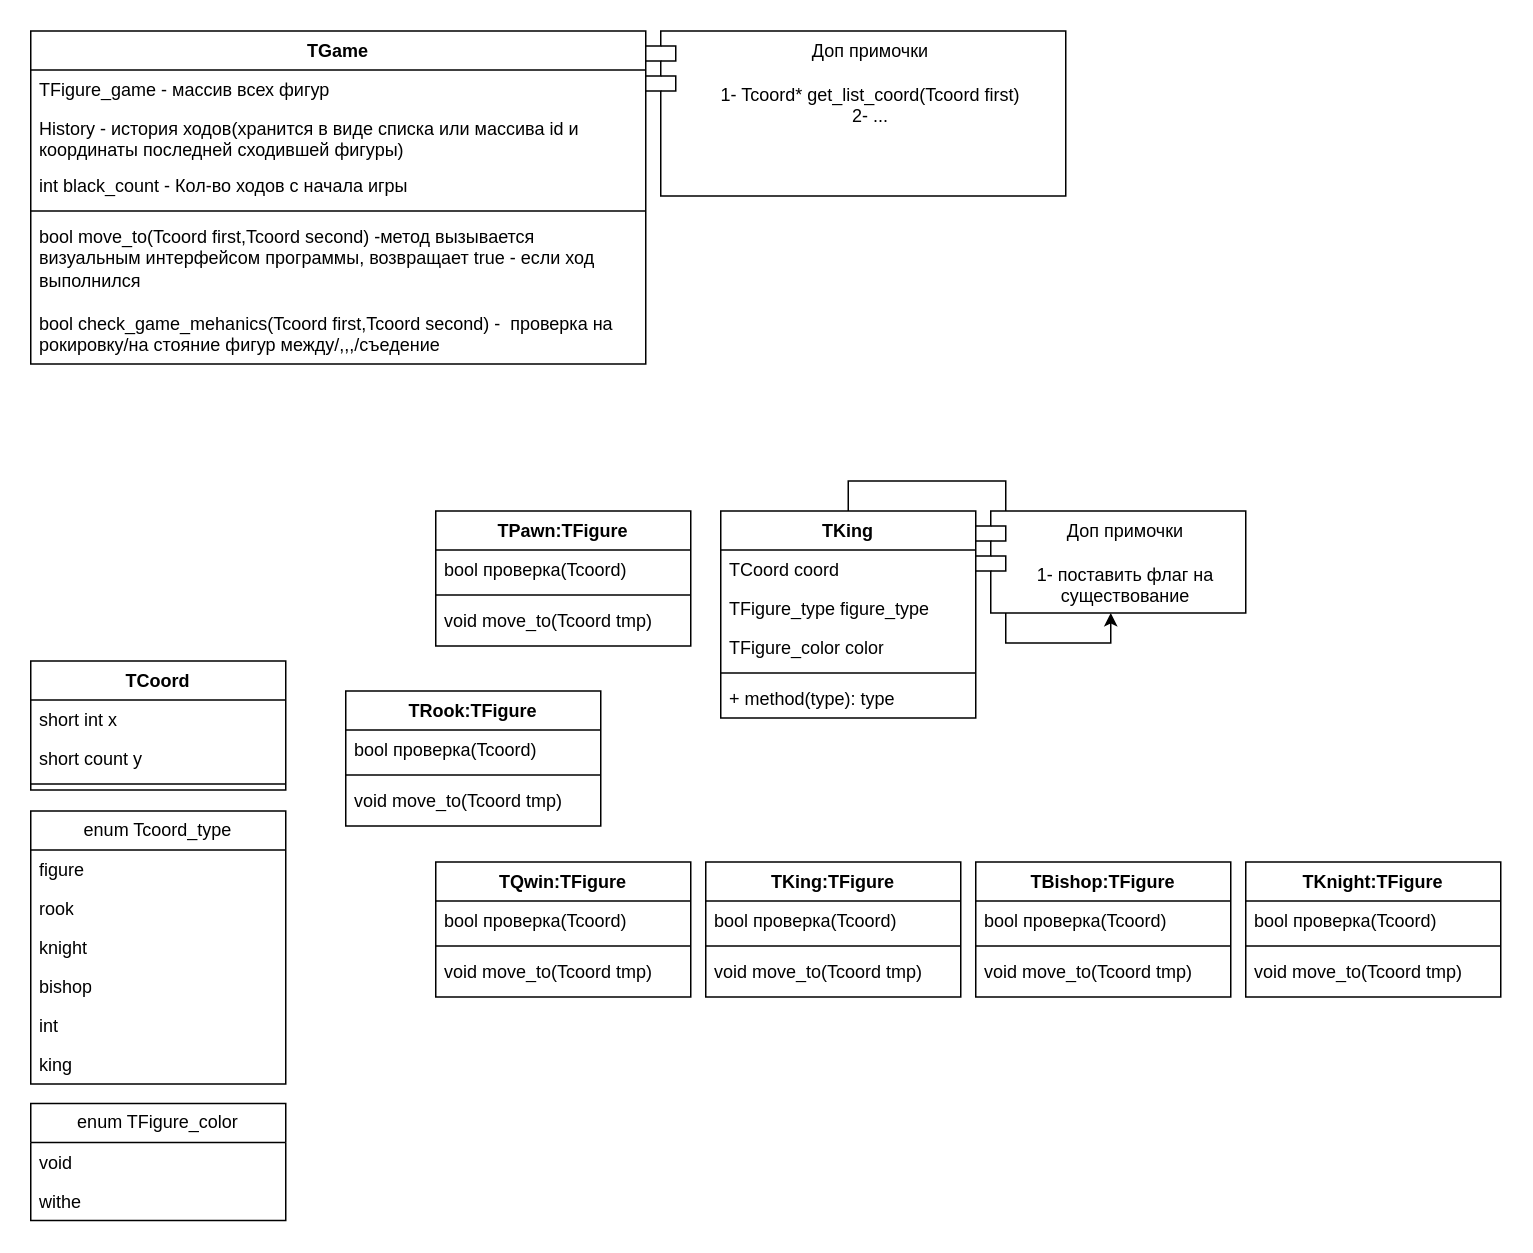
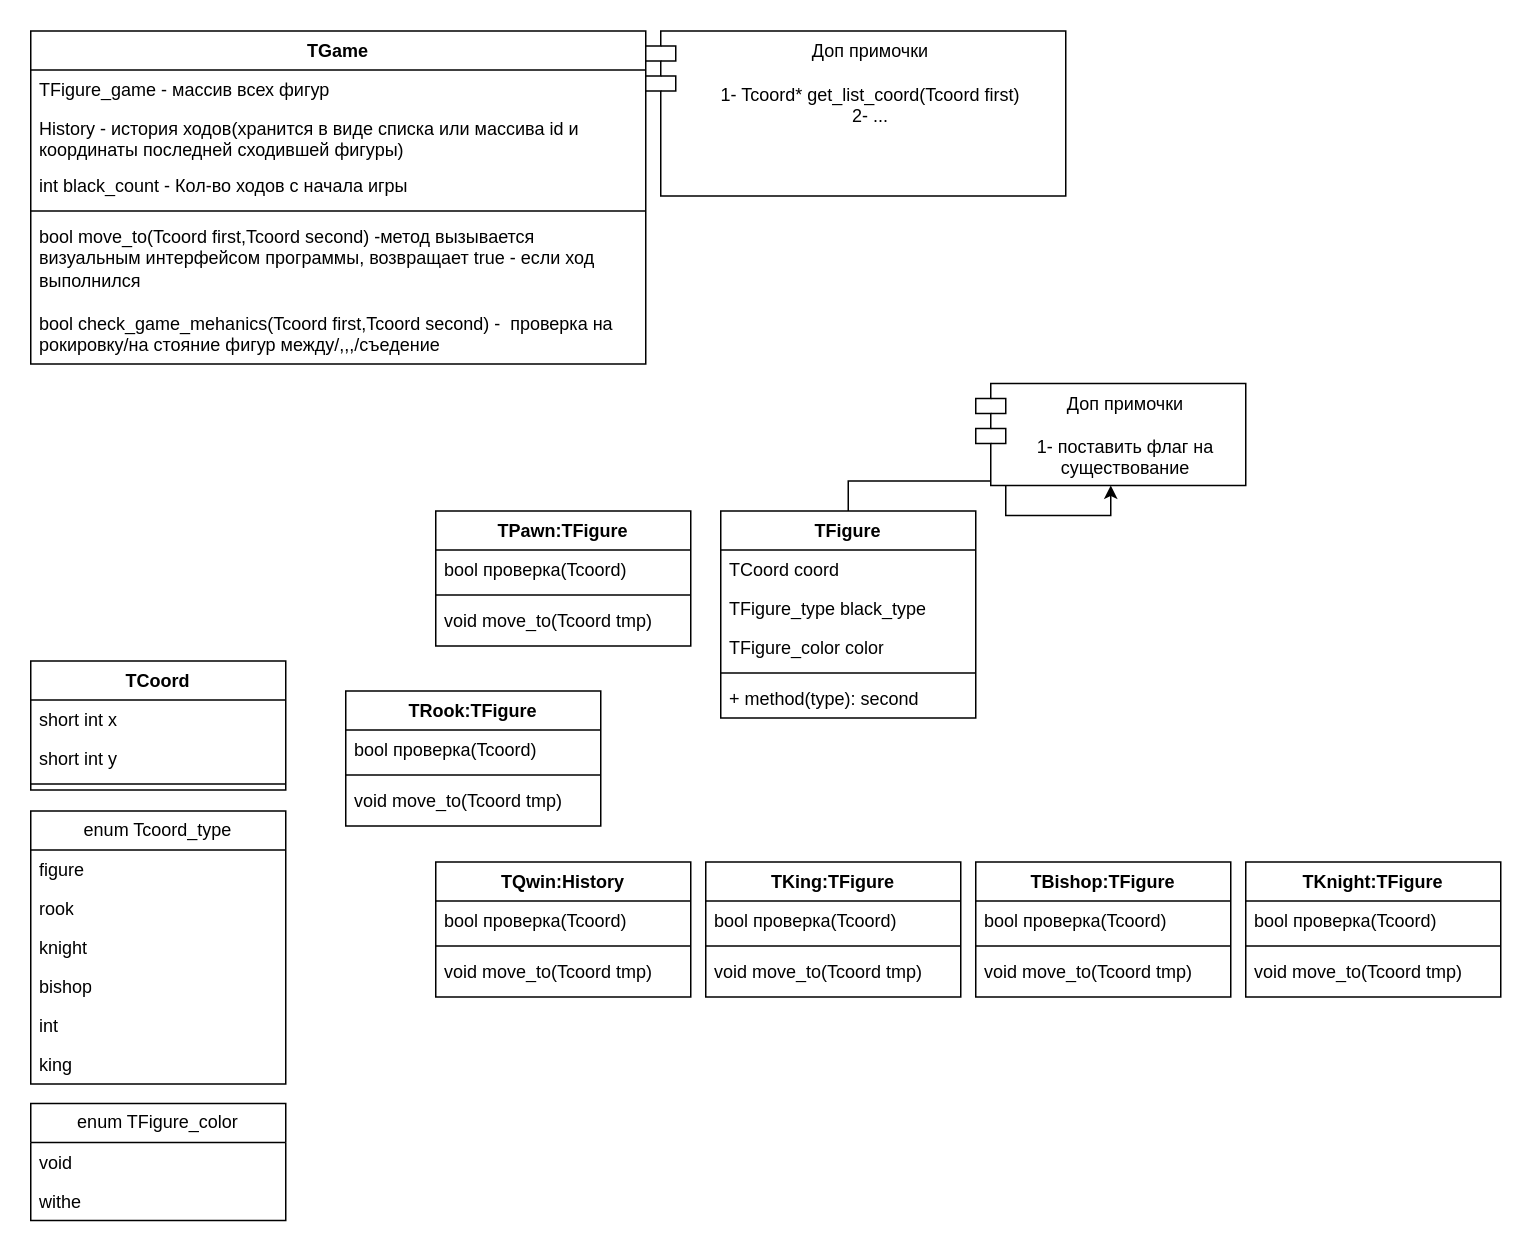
(848, 532) -> (848, 532)
(1111, 562) -> (1111, 434)
(844, 610) -> (839, 610)
(824, 700) -> (834, 700)
(101, 760) -> (88, 760)
(563, 883) -> (563, 883)
